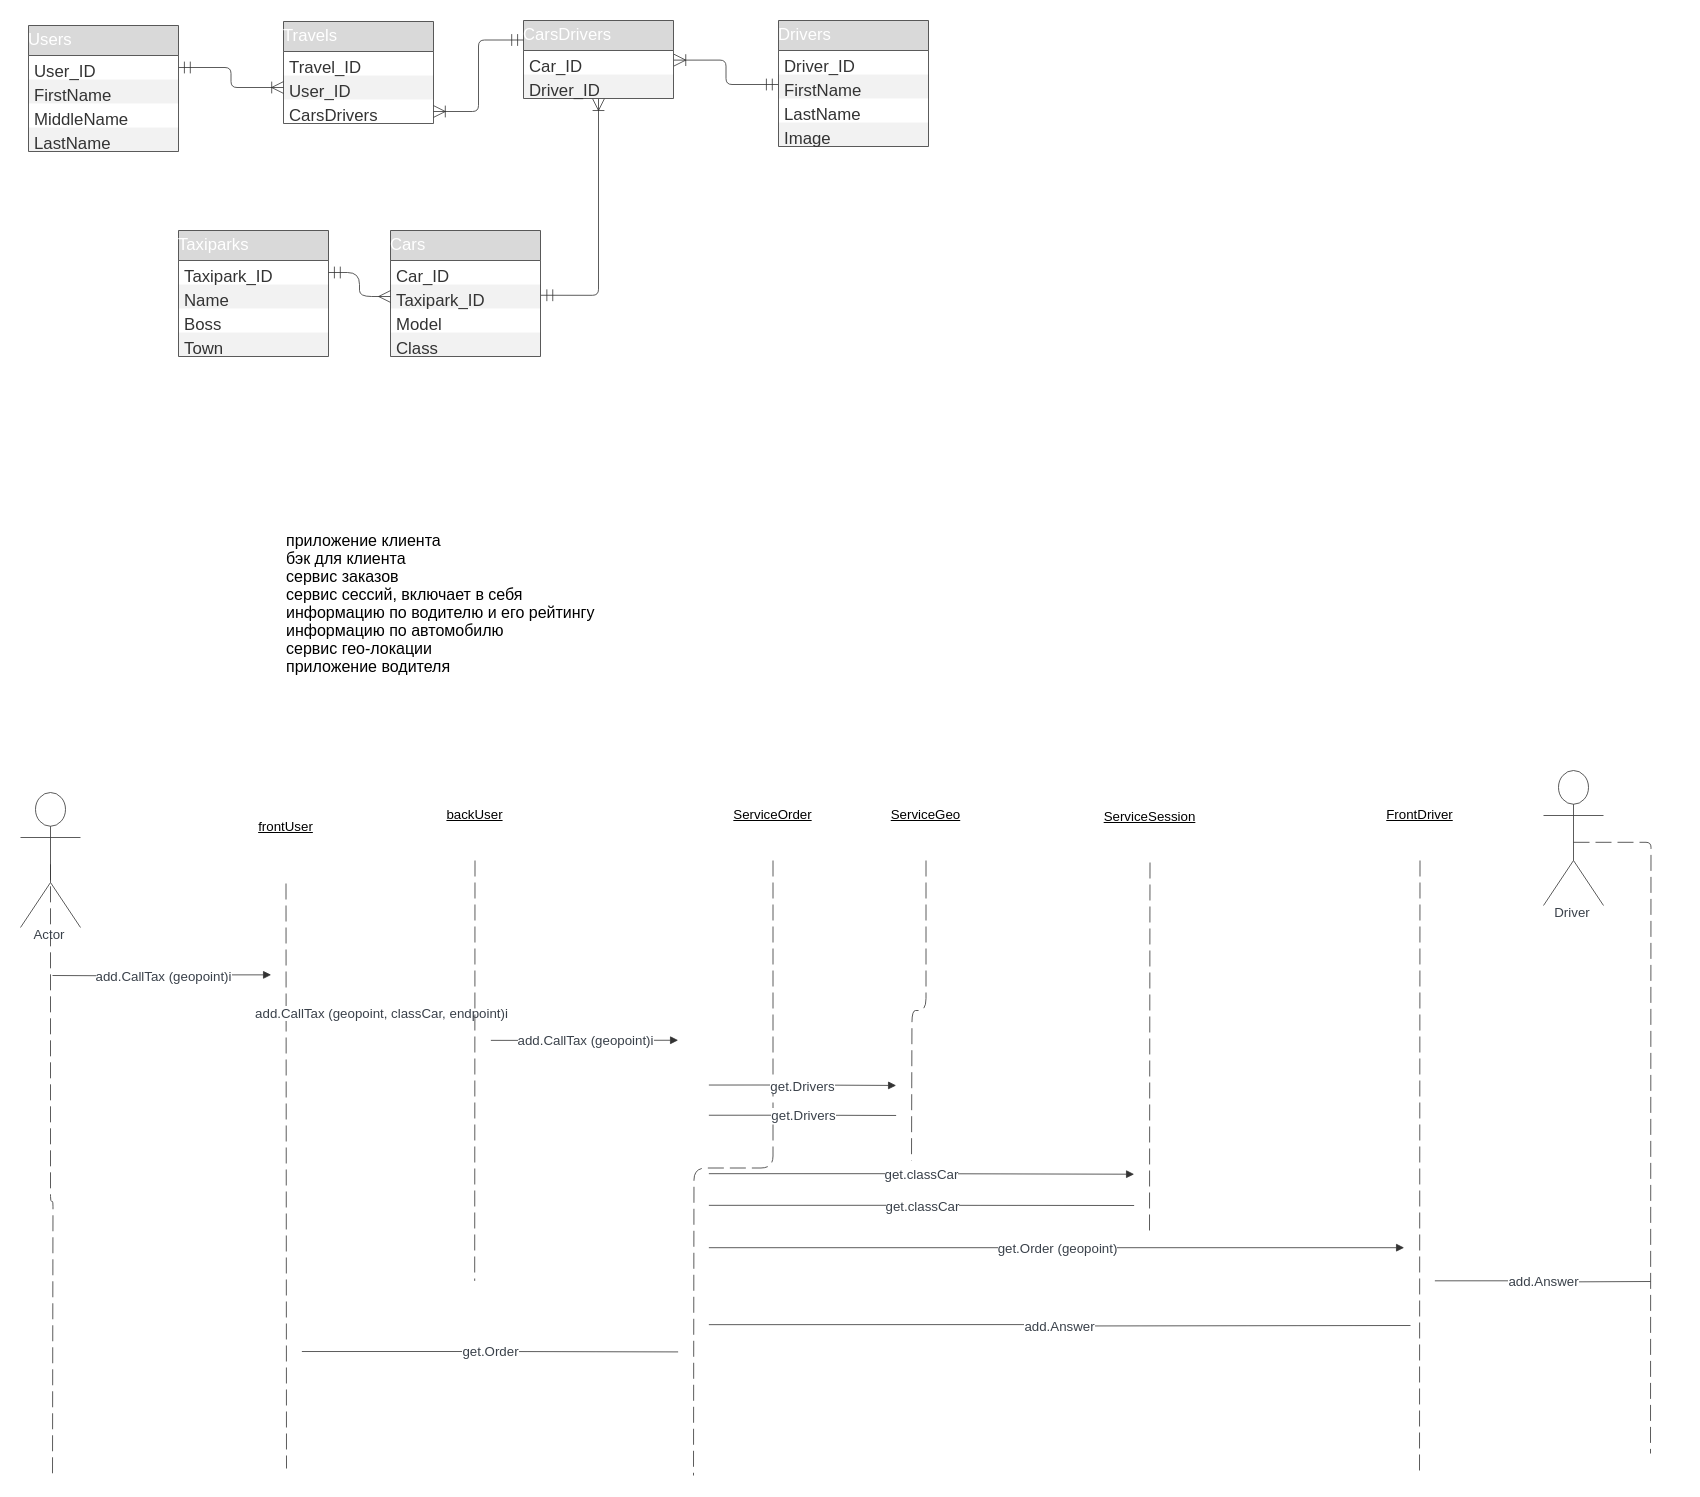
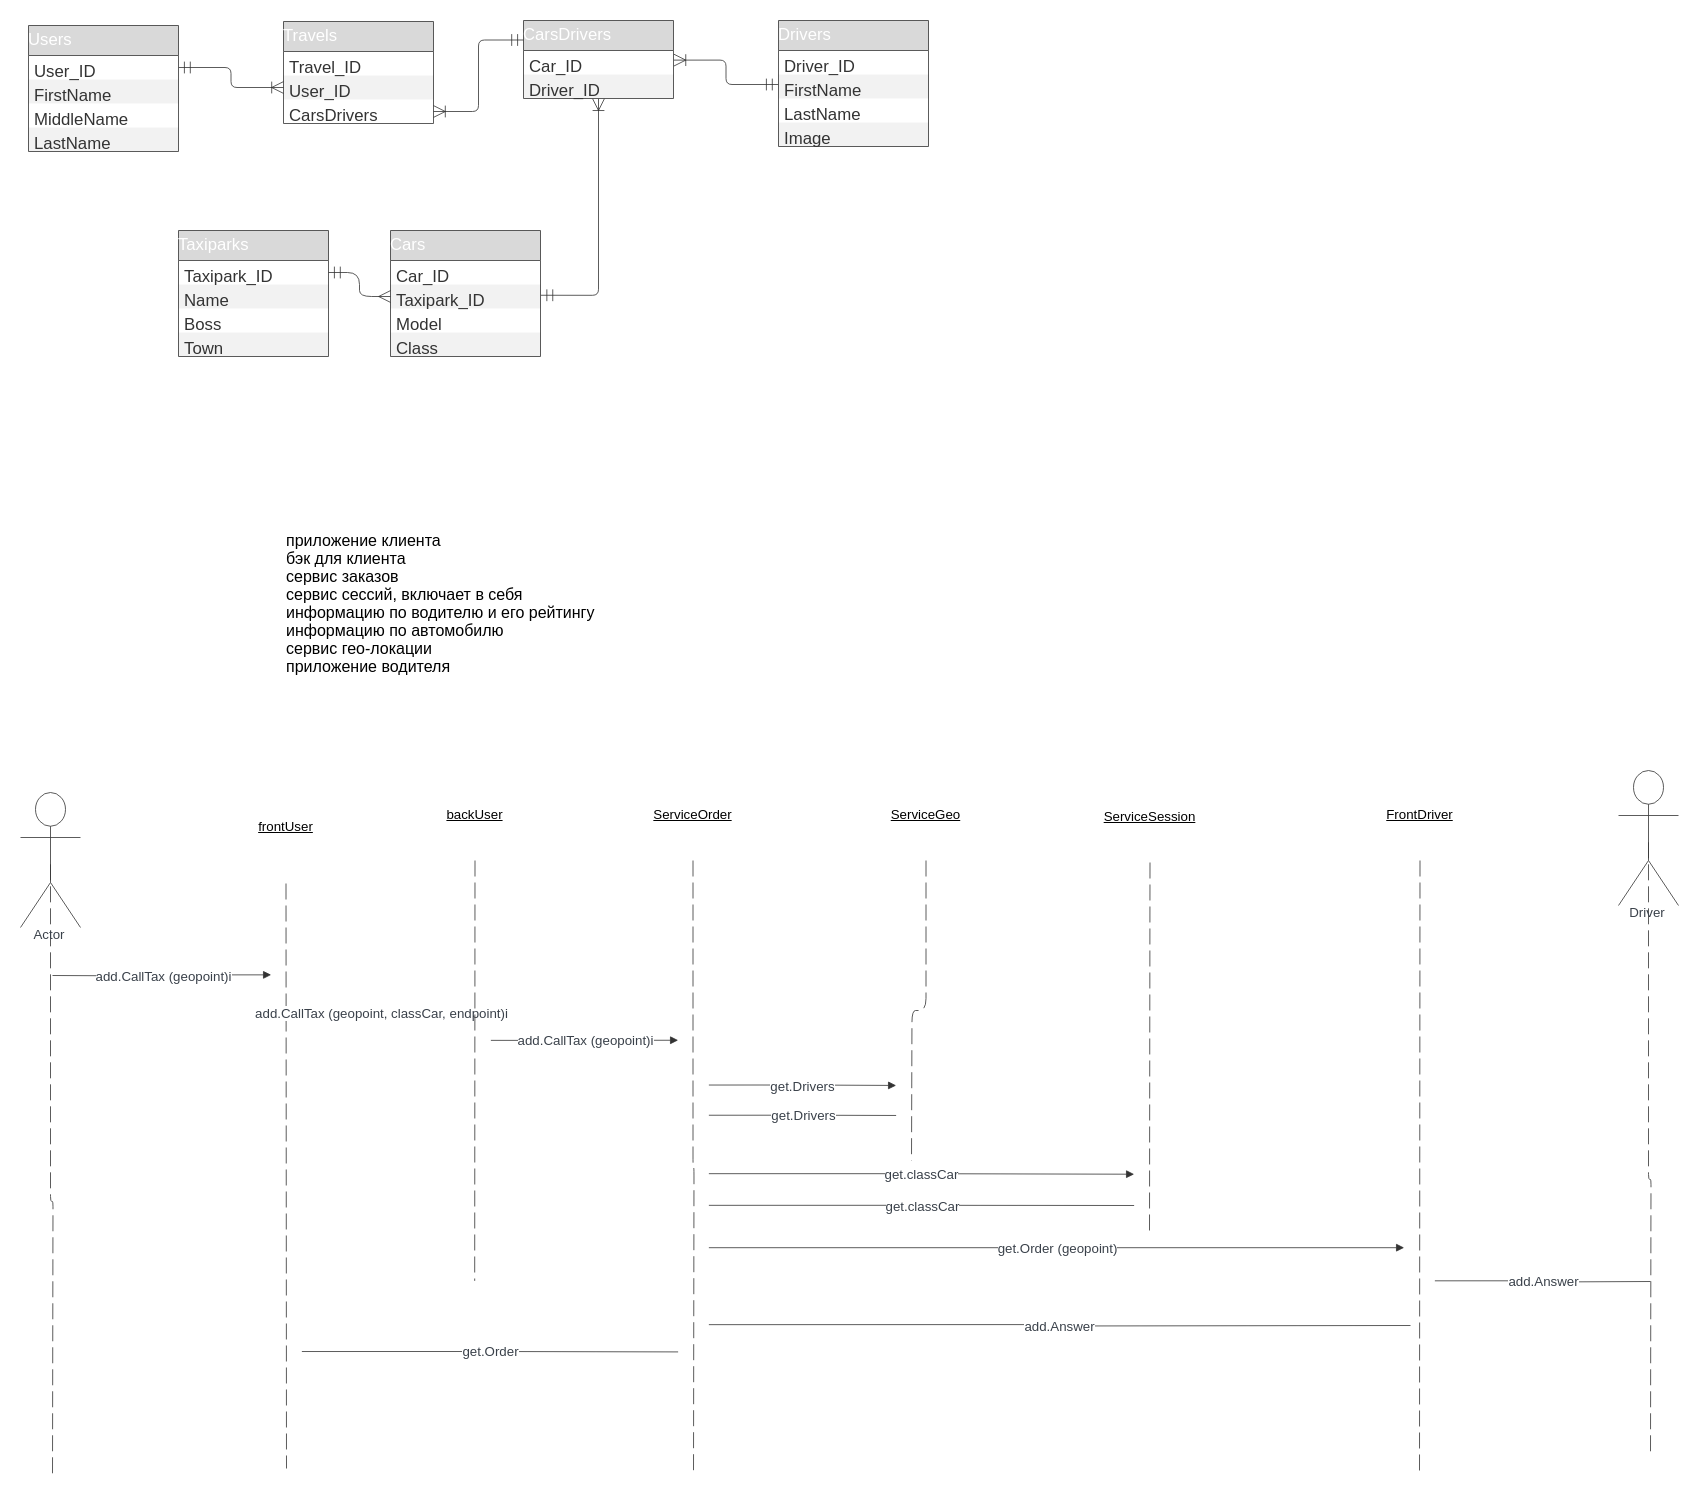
(773, 815) -> (693, 815)
(1574, 838) -> (1649, 838)
